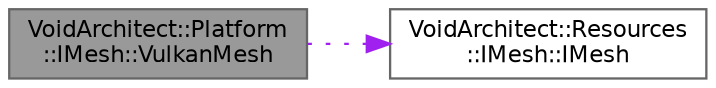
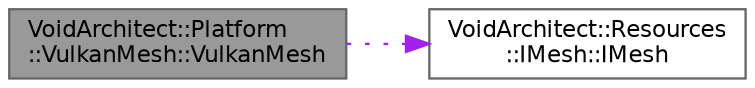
(158, 44) -> (178, 44)
